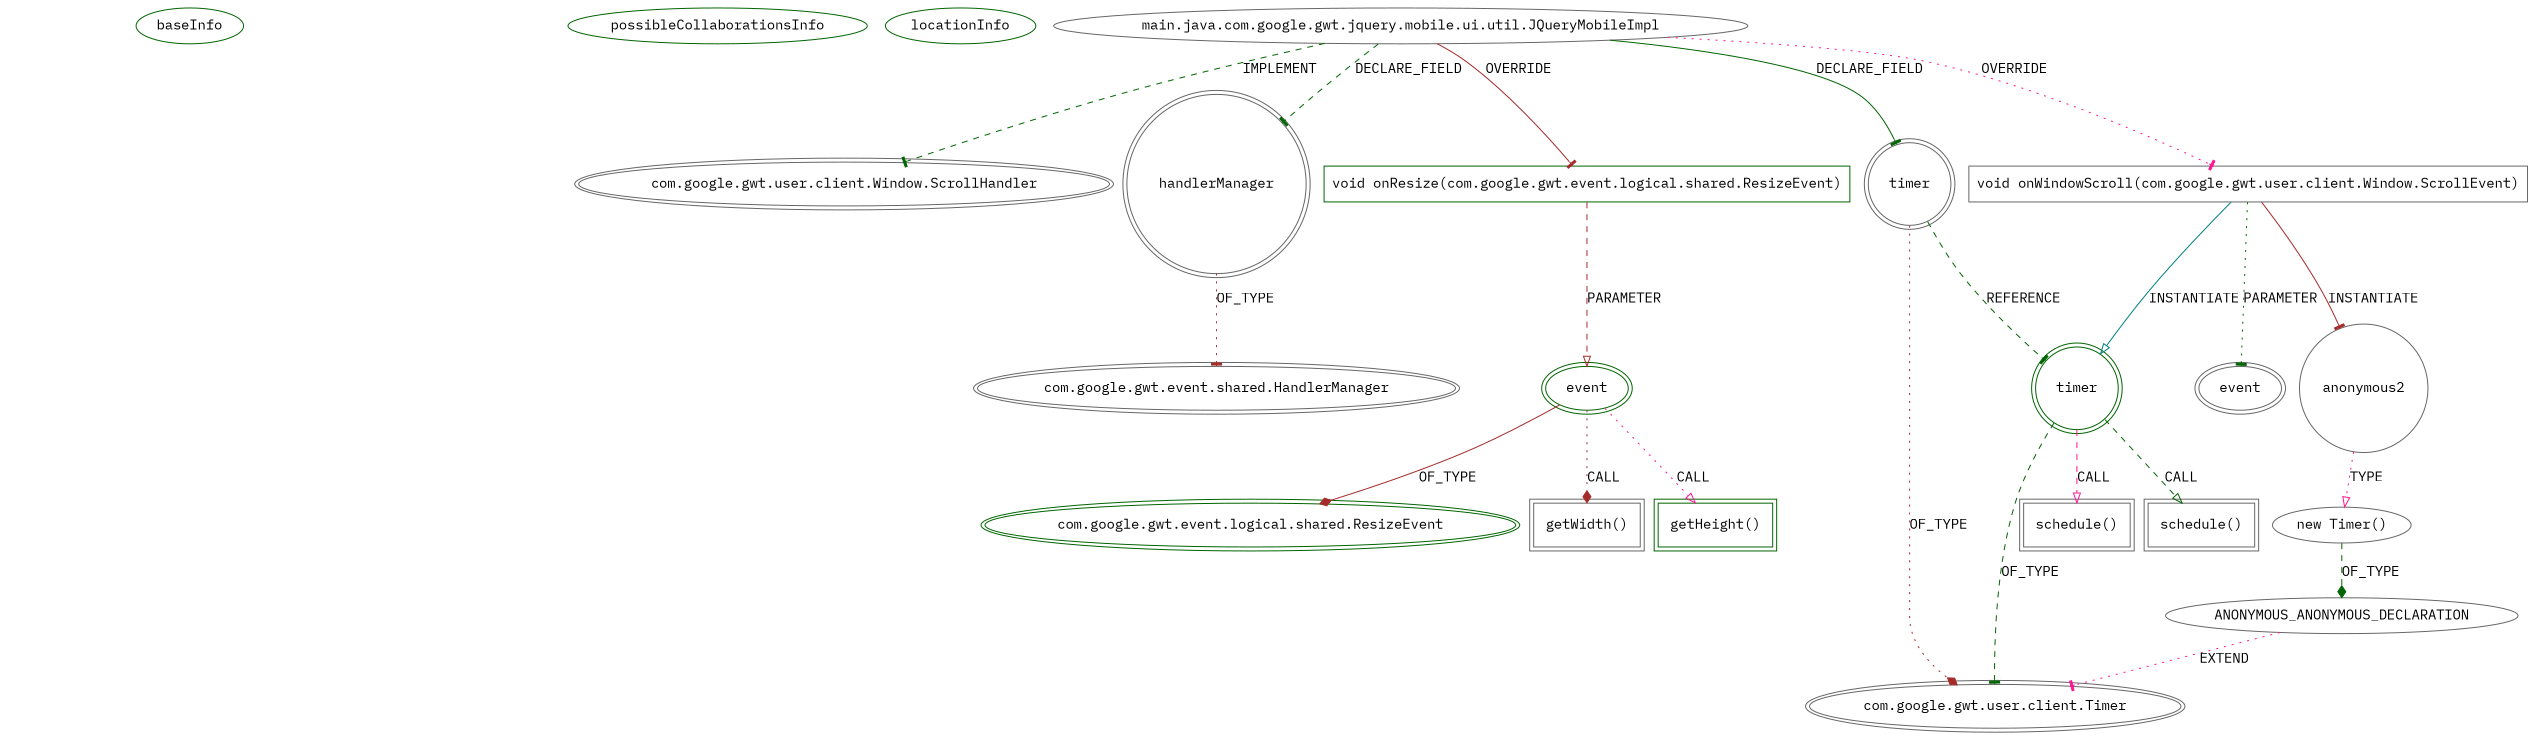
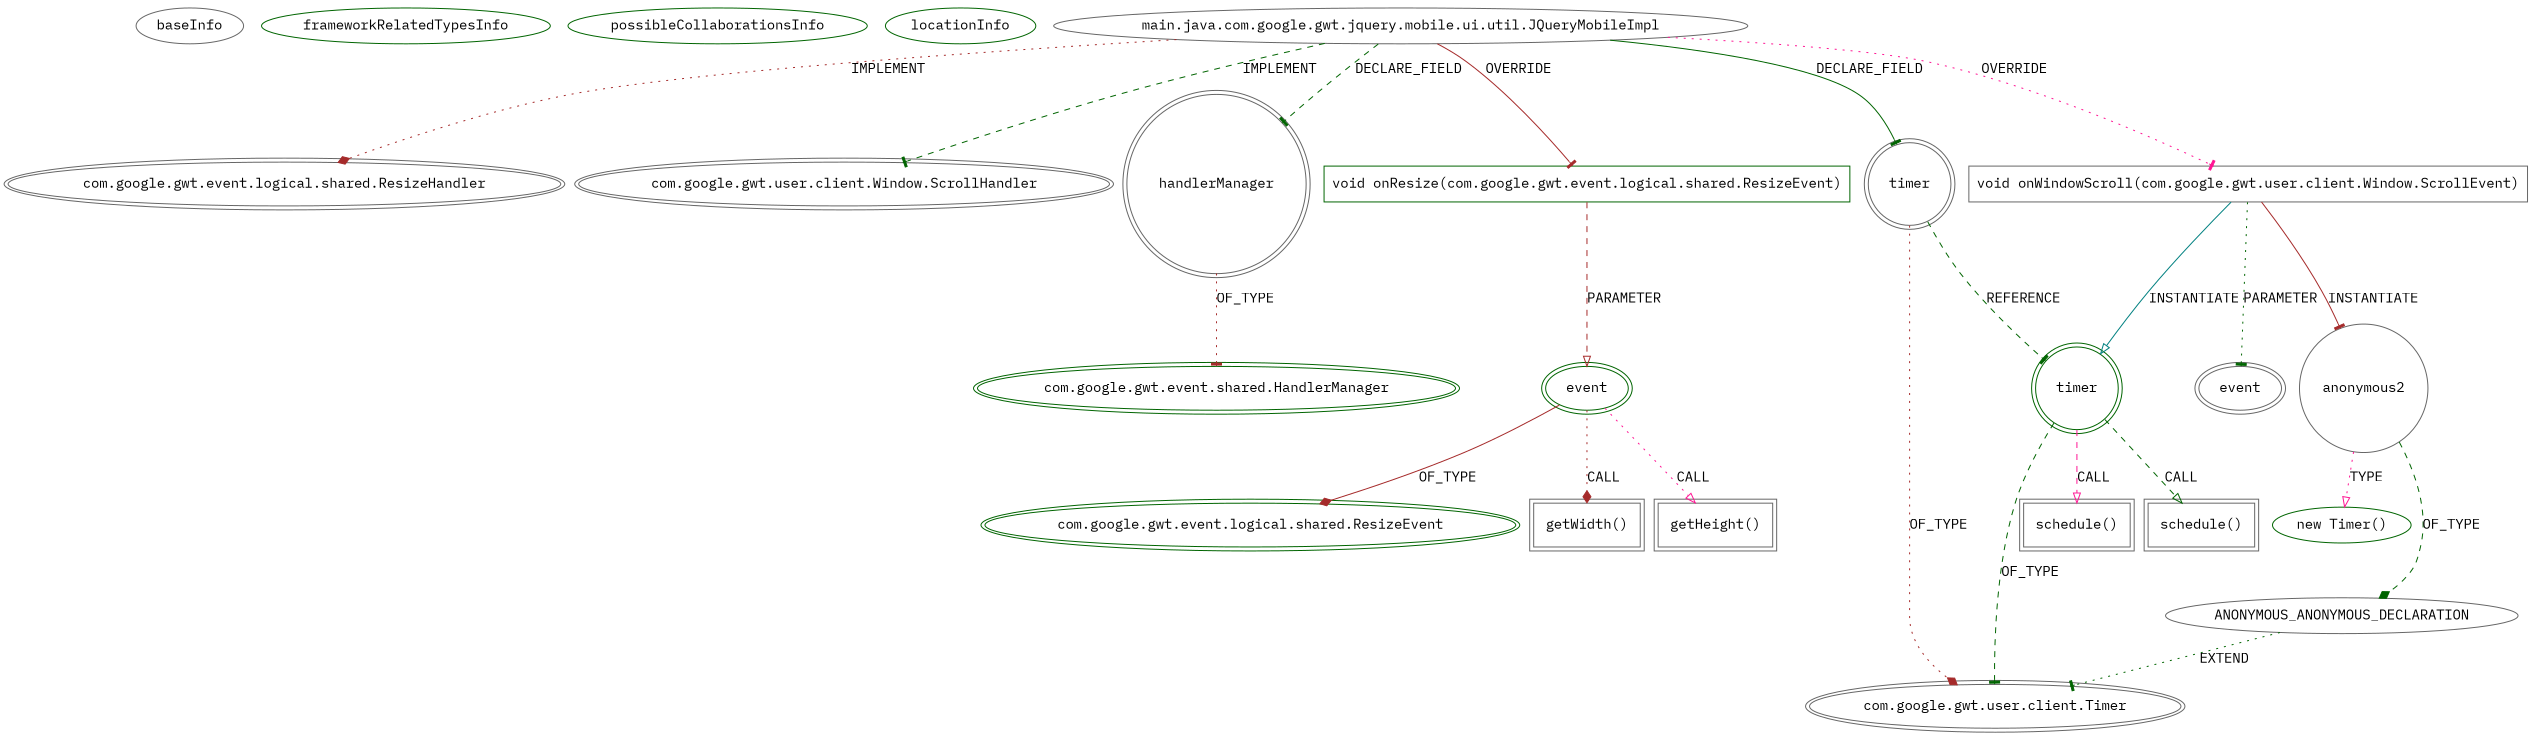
(190, 26) -> (190, 26)
none -> (406, 26)
none -> (284, 184)
(1217, 388) -> (1217, 388)
(1715, 525) -> (1715, 525)
(2342, 525) -> (2342, 525)
(2342, 564) -> (2423, 520)
(2177, 659) -> (2177, 659)
